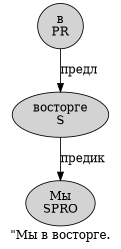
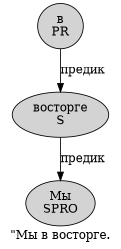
(79, 70) -> (83, 70)
